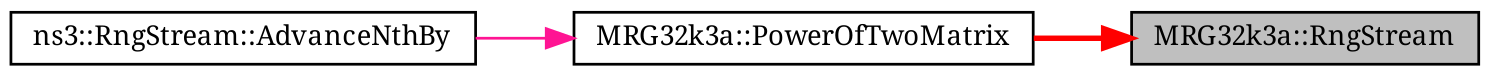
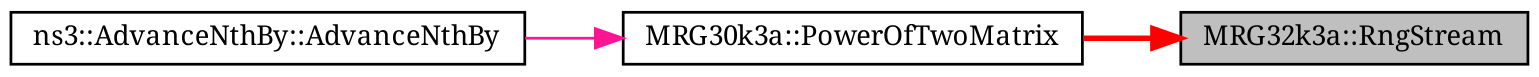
(243, 38) -> (268, 38)
(804, 38) -> (853, 38)
